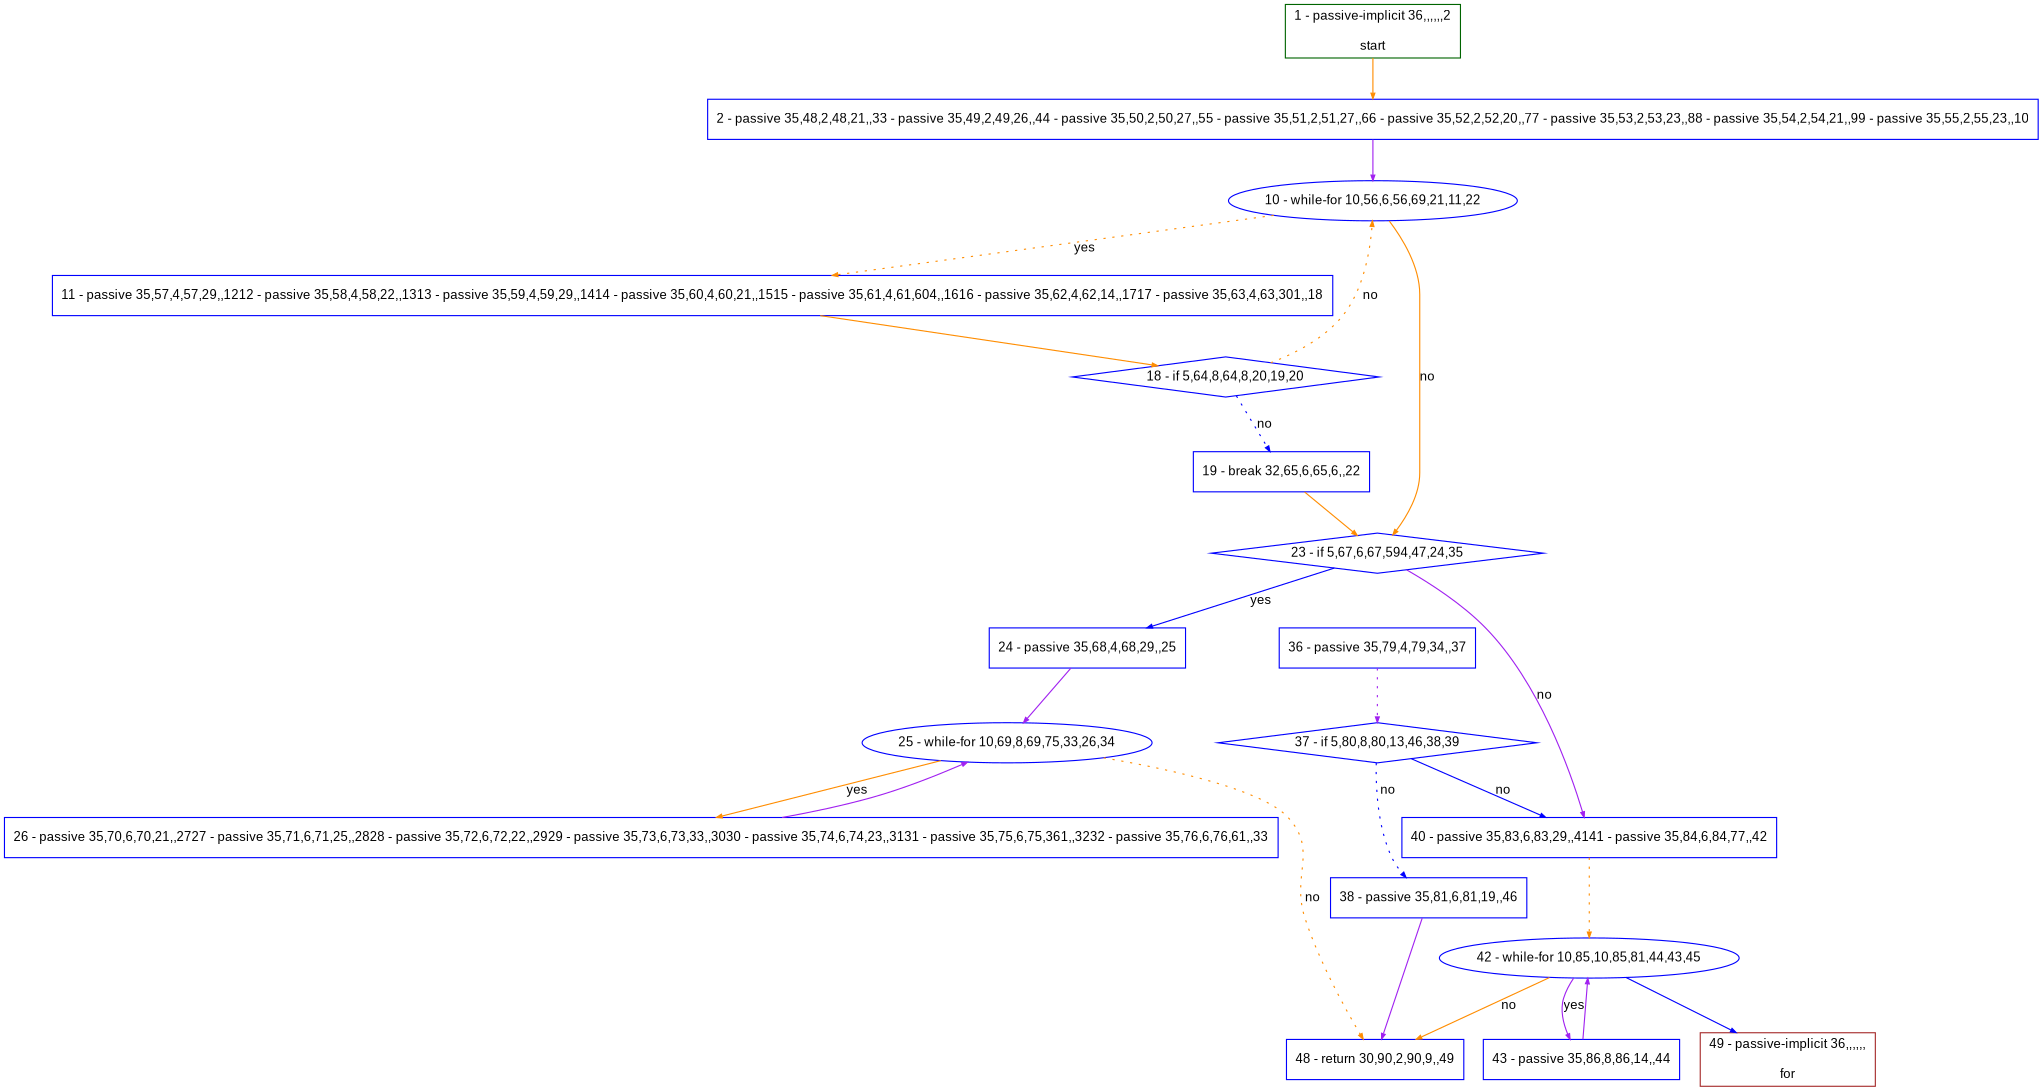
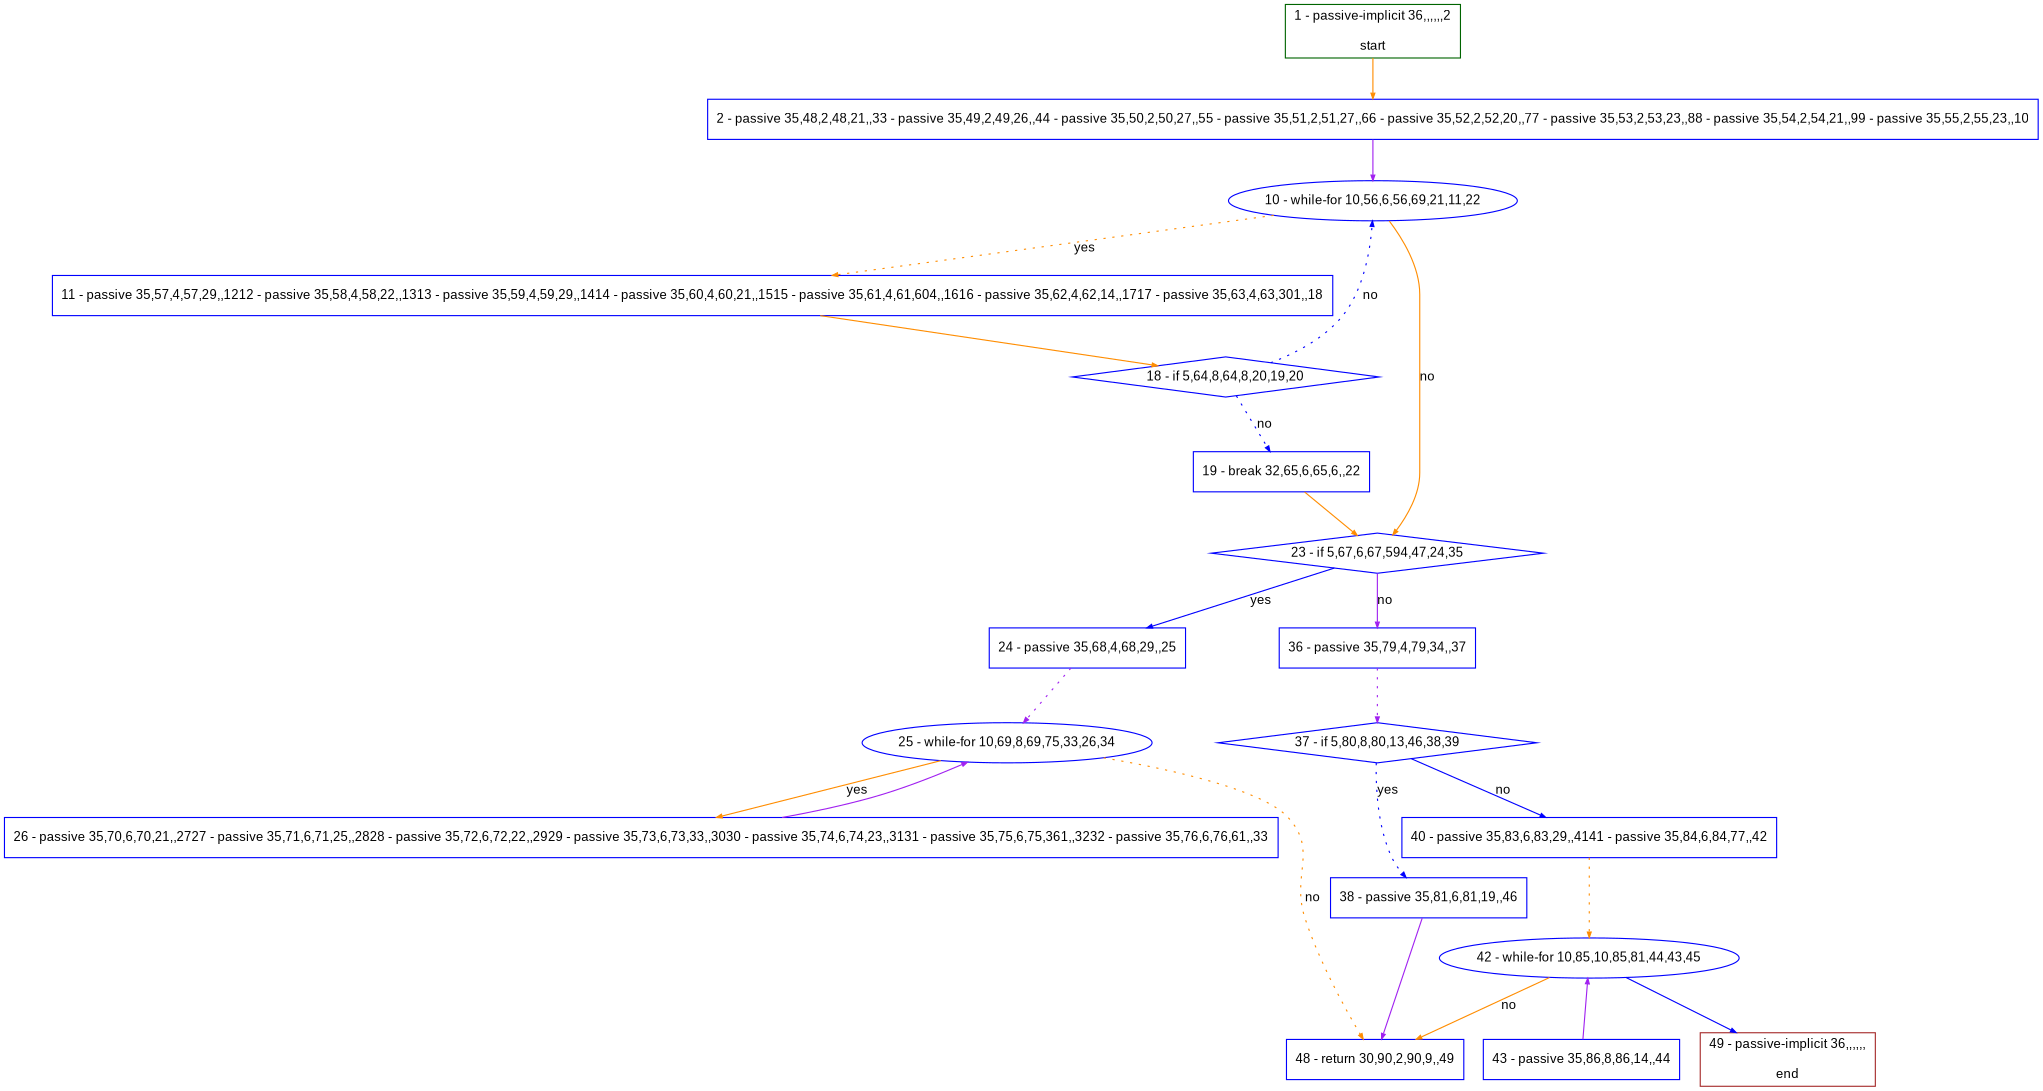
(1345, 312) -> (1345, 312)
(1520, 672) -> (1377, 598)
(1049, 693) -> (1049, 693)
(1388, 790) -> (1388, 790)
(1562, 1005) -> none
(1788, 1060) -> (1788, 1060)
